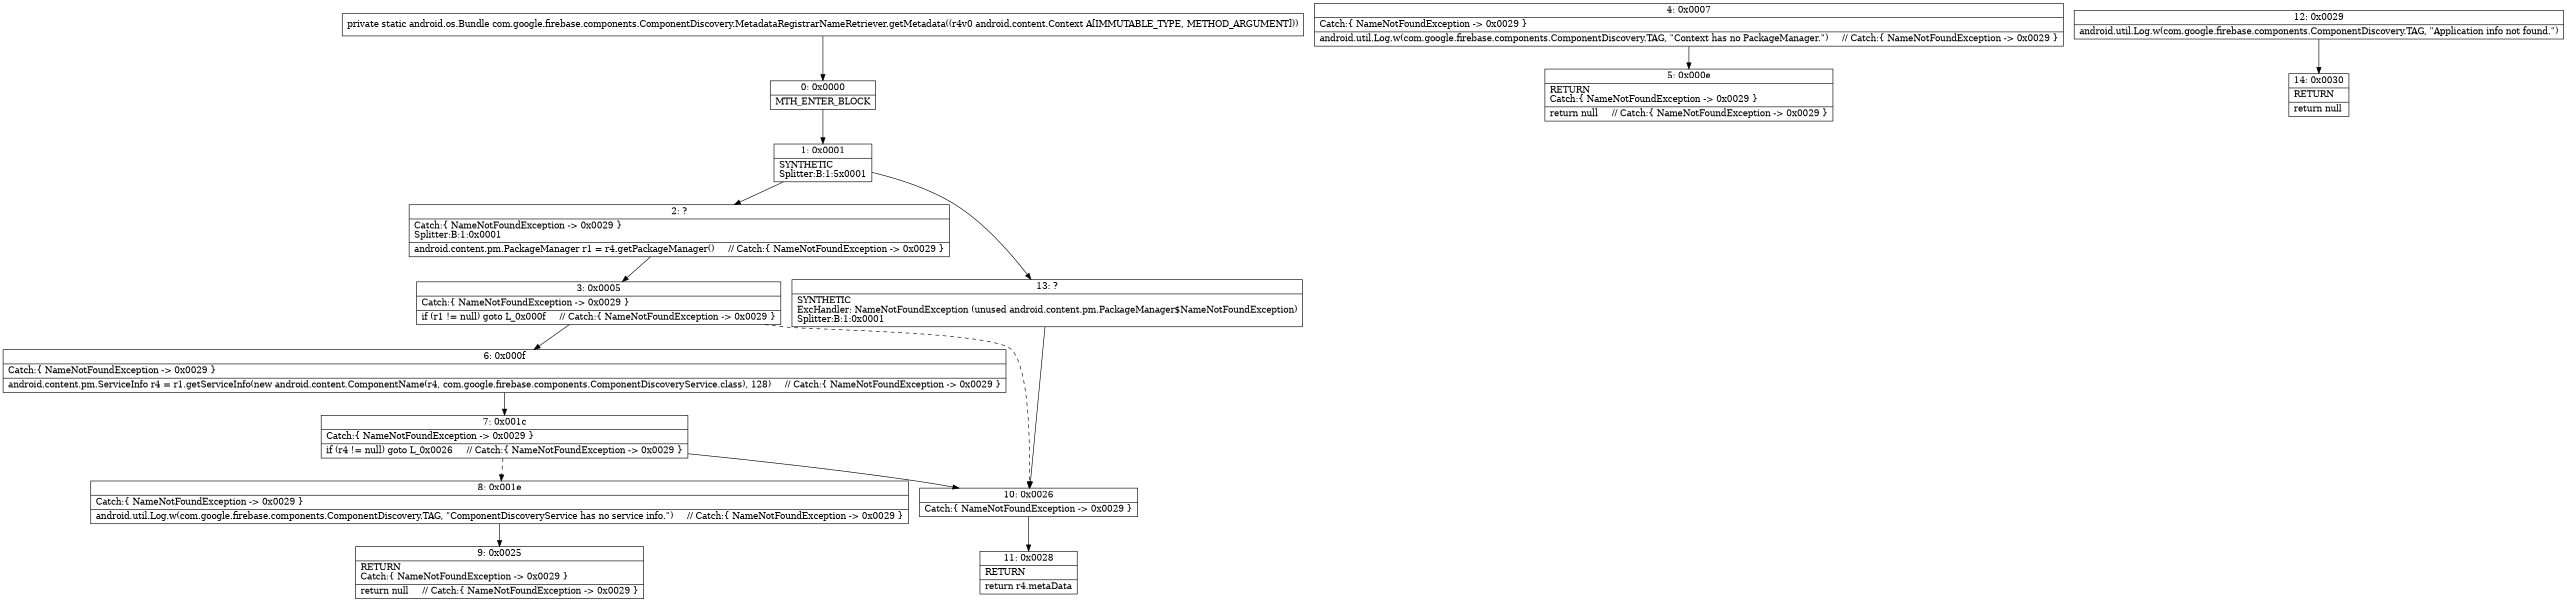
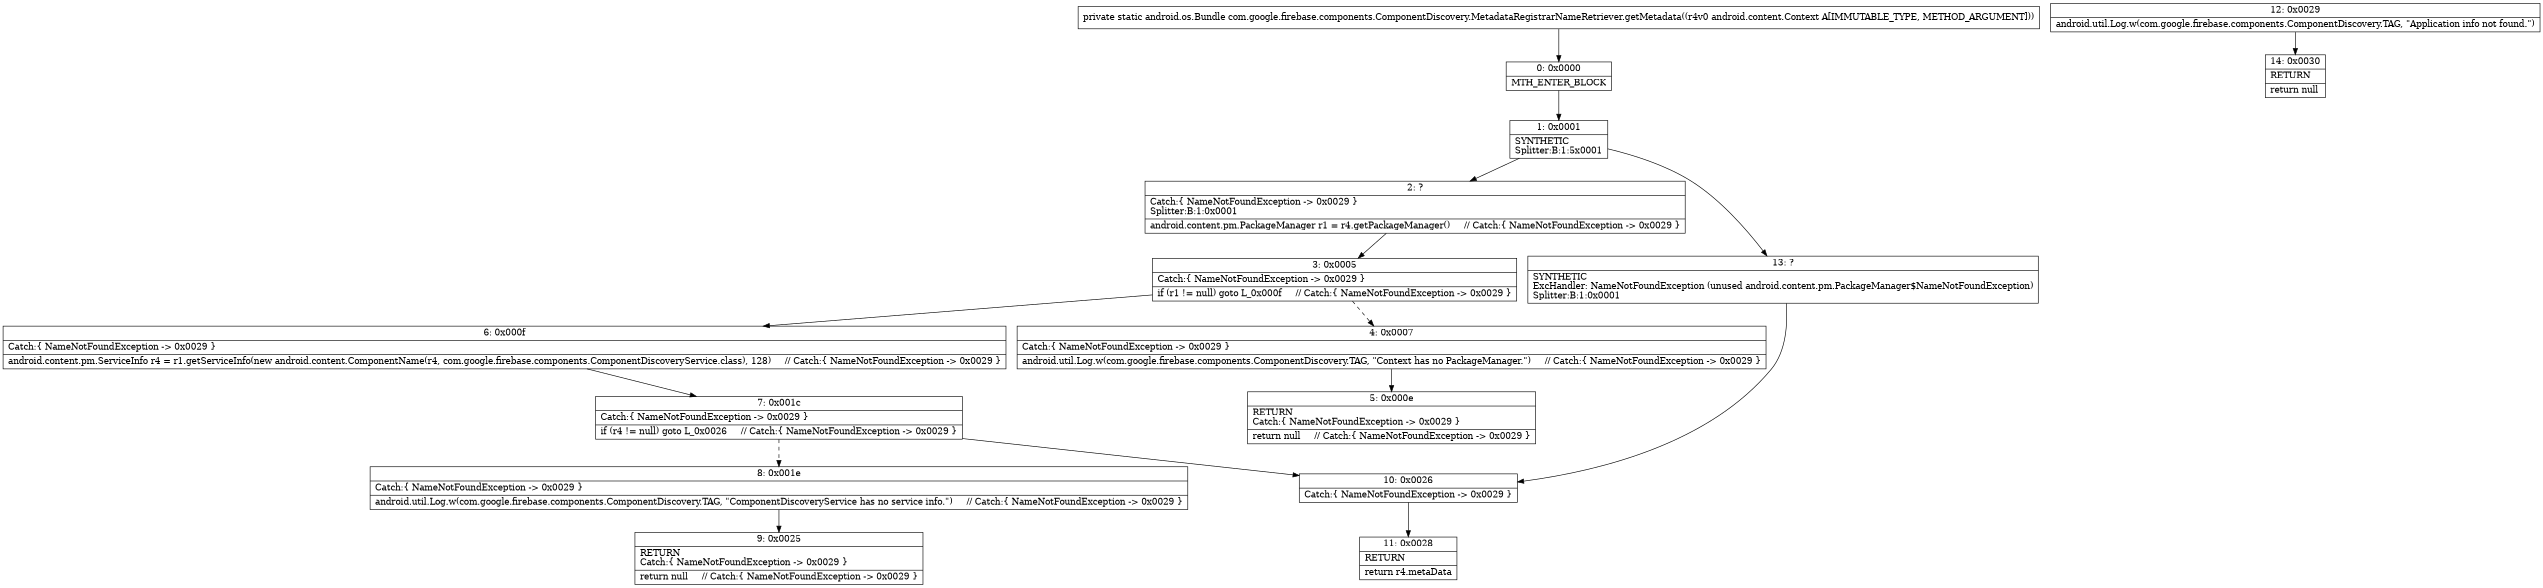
(956, 337) -> (1361, 311)
